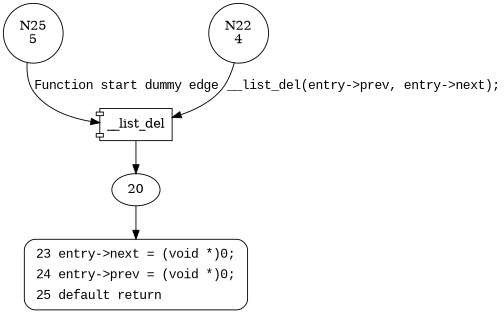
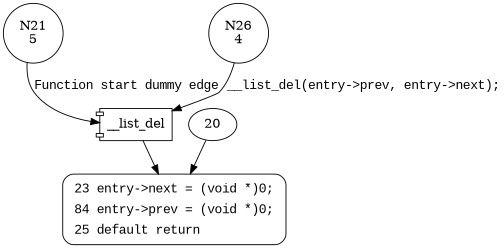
(33, 33) -> (33, 33)
(239, 33) -> (239, 33)
(136, 153) -> (149, 153)
(44, 275) -> (82, 209)
